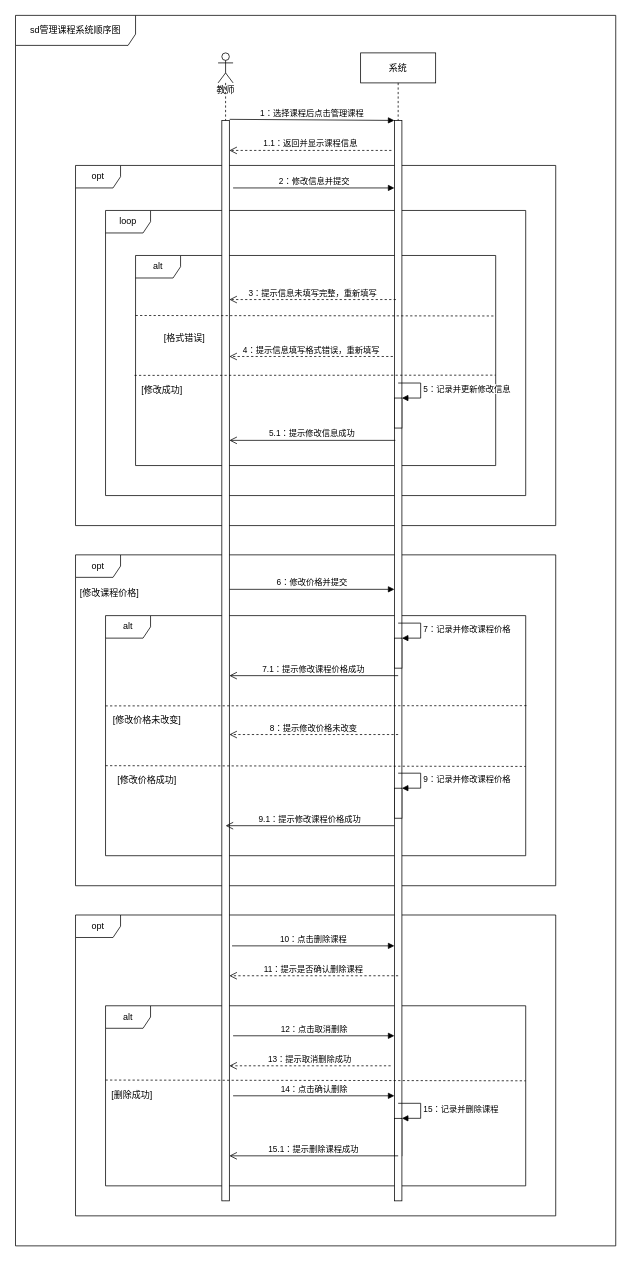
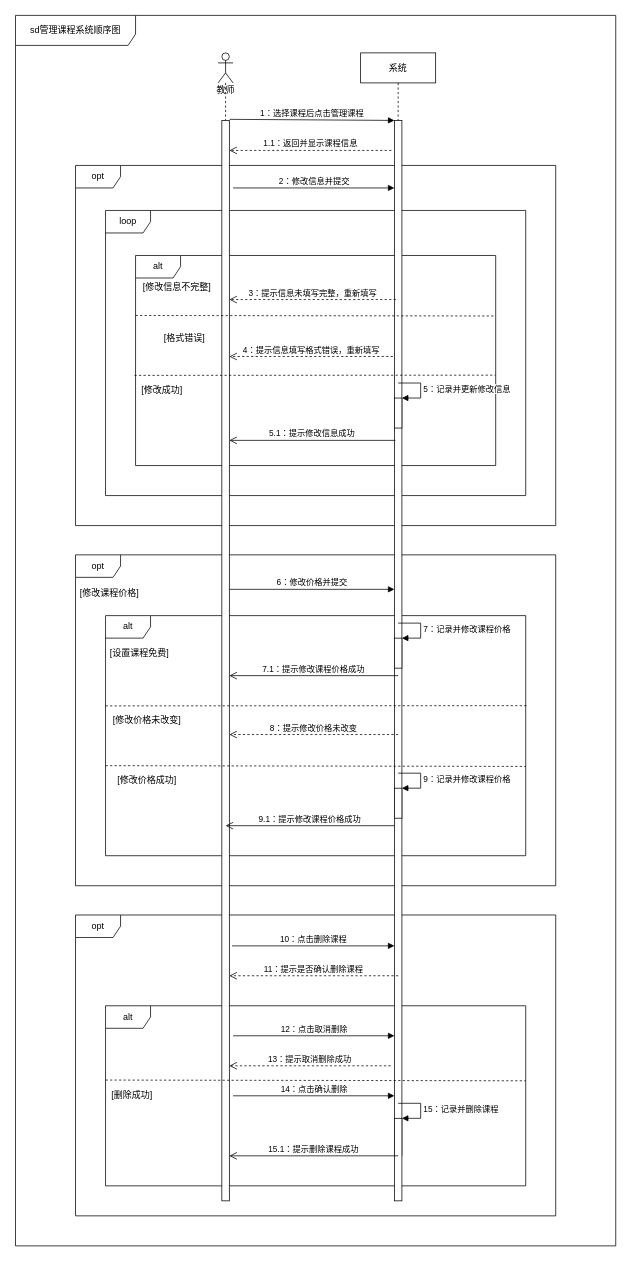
none -> (177, 288)
none -> (139, 653)
